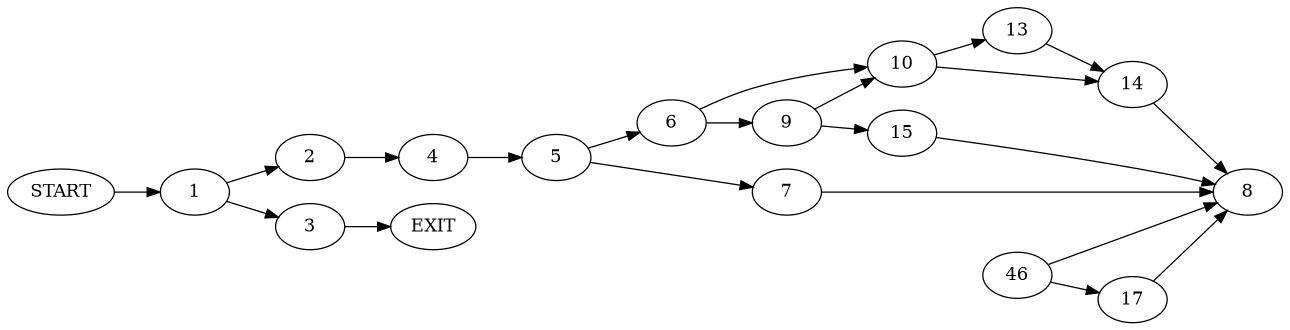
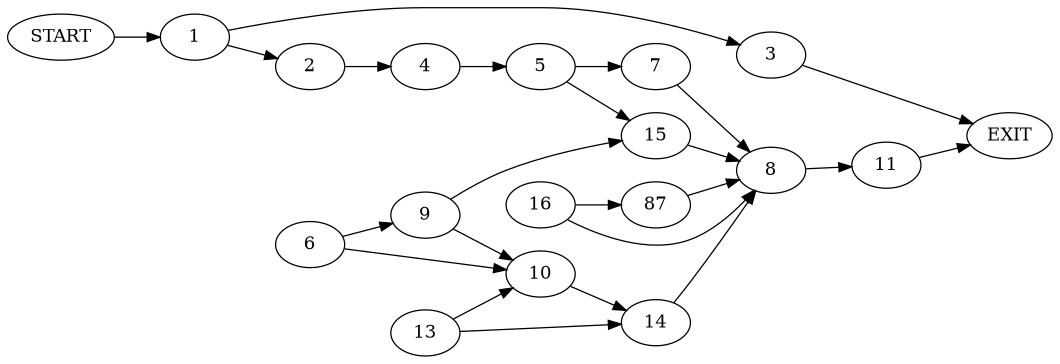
(954, 49) -> (477, 306)
(608, 142) -> (593, 98)
none -> (886, 165)
(1017, 275) -> (541, 205)
(1133, 300) -> (656, 205)
